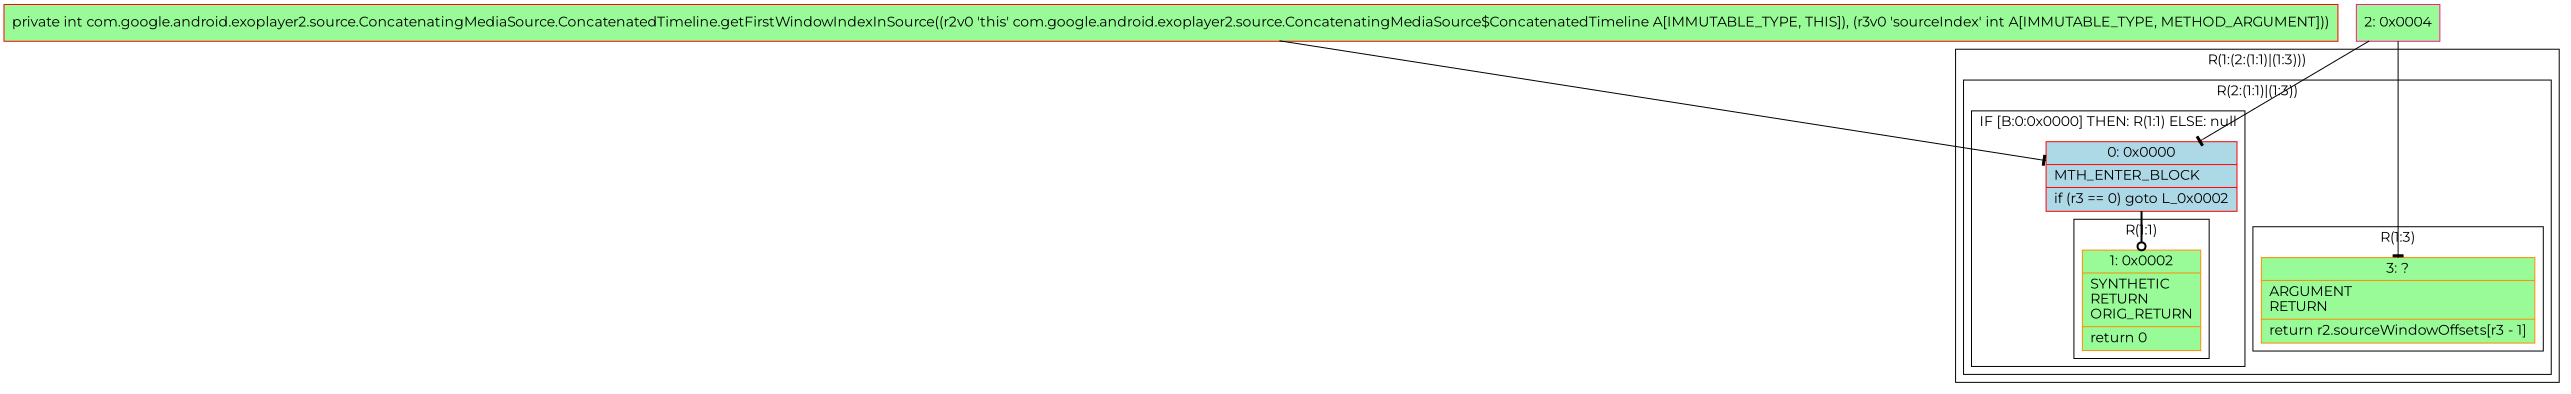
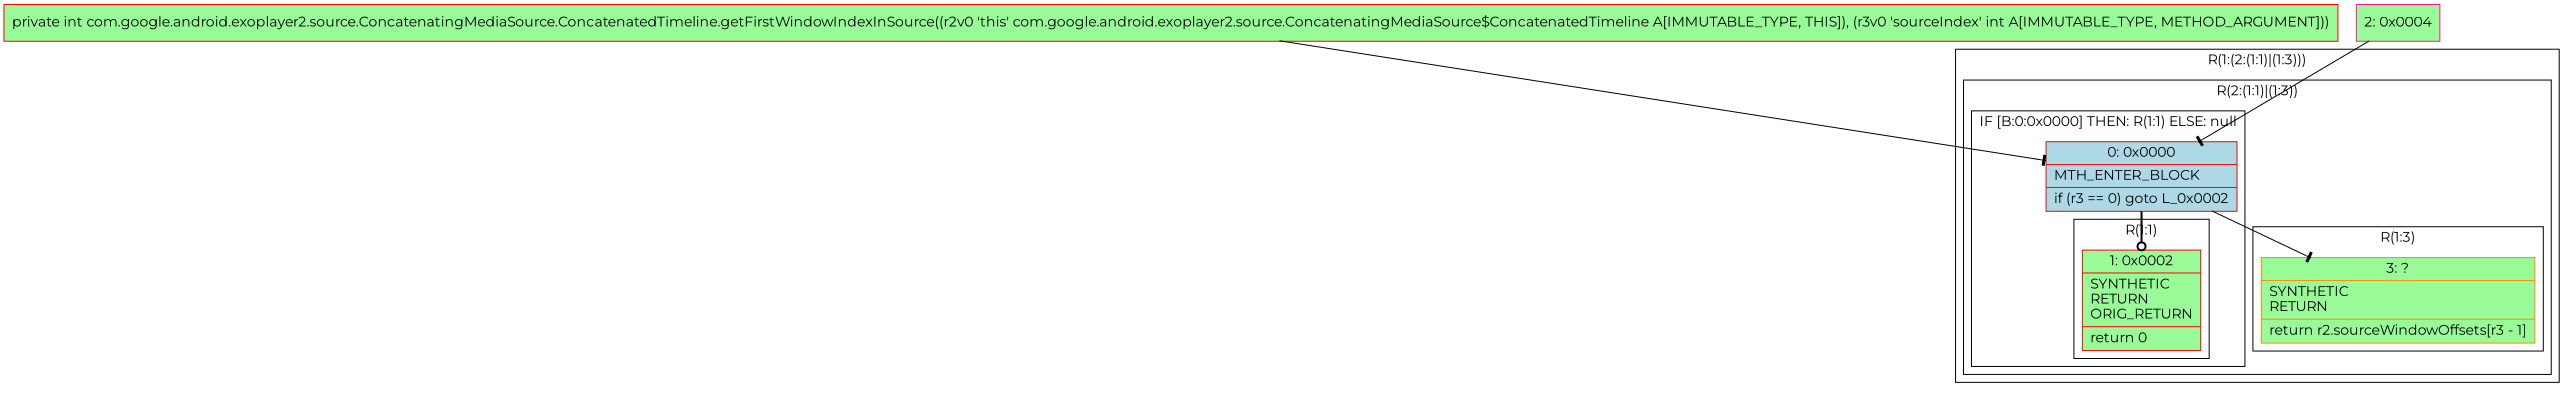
(2398, 147) -> (2259, 233)
(2311, 292) -> (2309, 292)
(2142, 300) -> (2142, 300)
